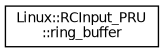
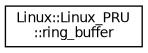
(82, 26) -> (74, 26)
